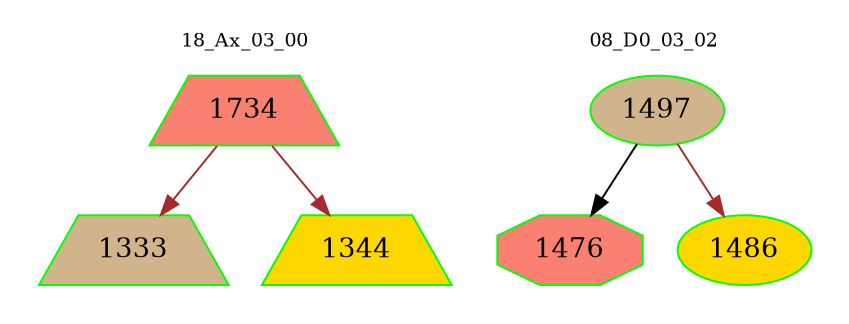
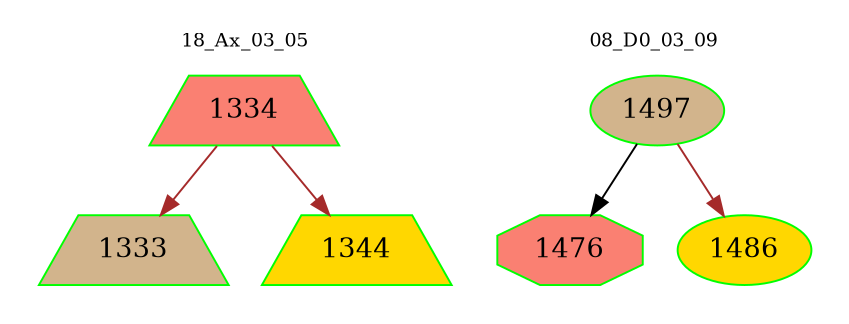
(245, 42) -> (245, 42)
(654, 42) -> (654, 42)
(244, 111) -> (244, 111)
